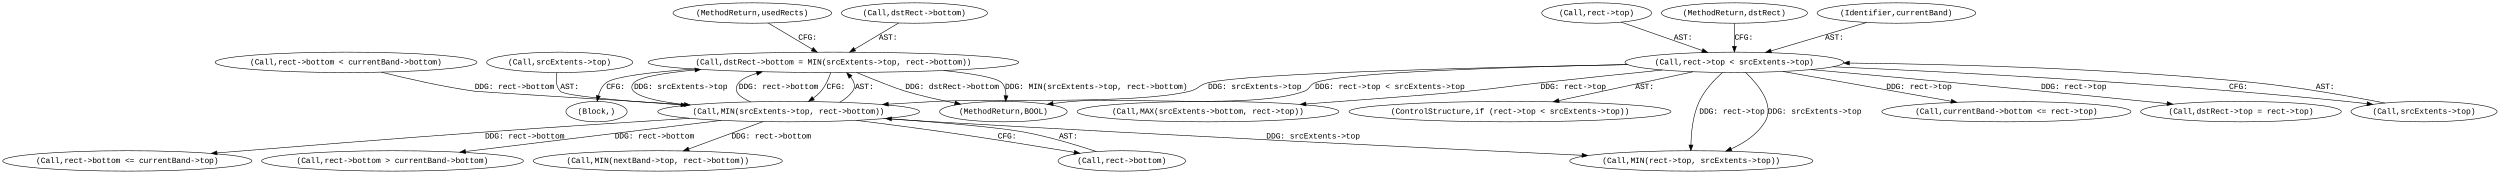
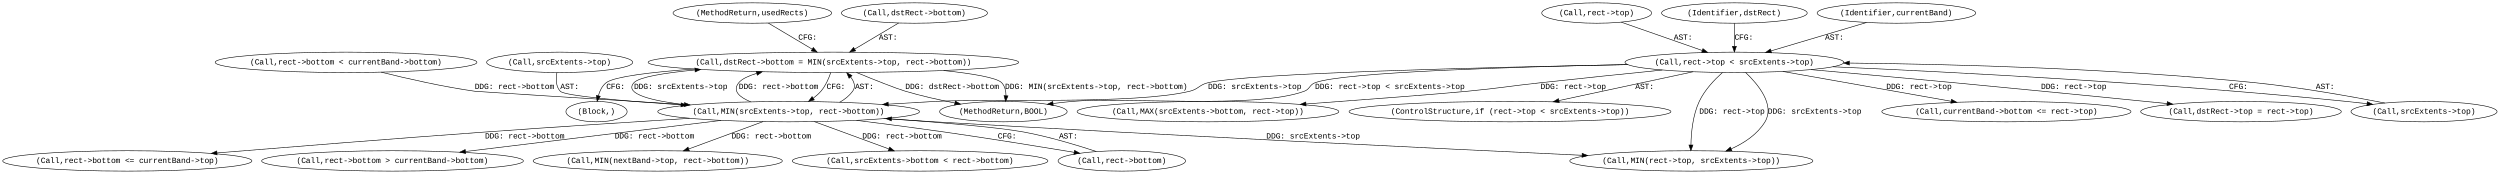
(1734, 13) -> (1734, 13)
none -> (920, 161)
